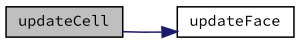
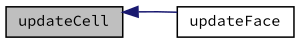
(142, 32) -> (158, 12)
